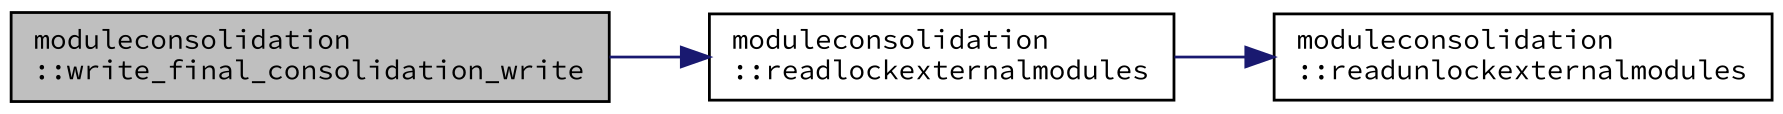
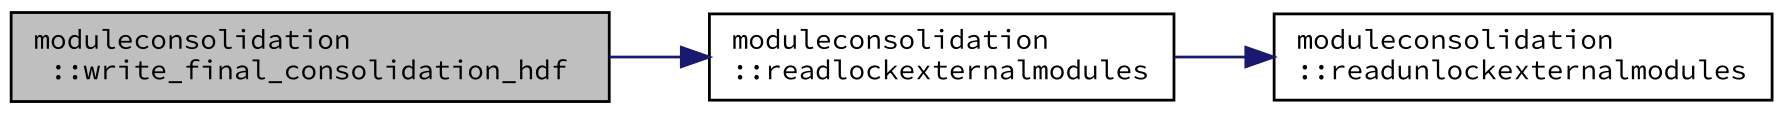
(310, 57) -> (310, 57)
